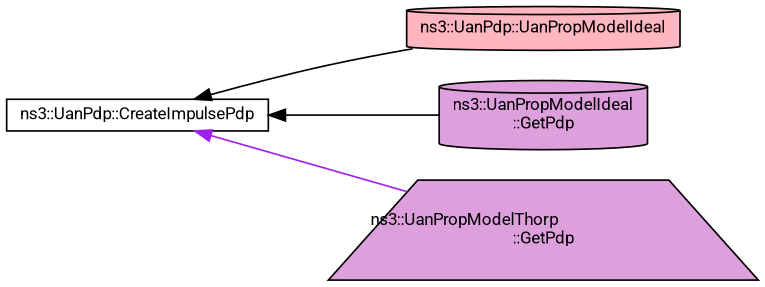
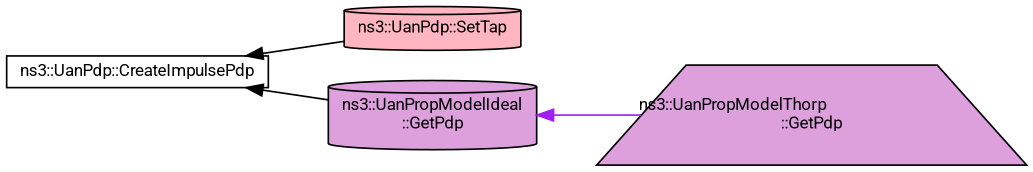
(543, 28) -> (432, 28)
(309, 164) -> (597, 115)
